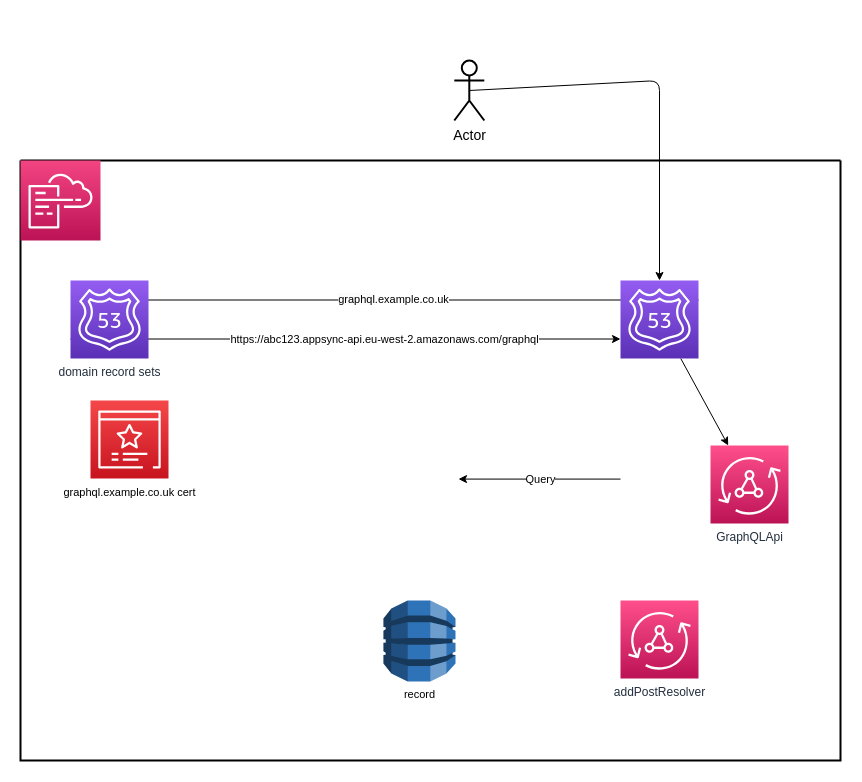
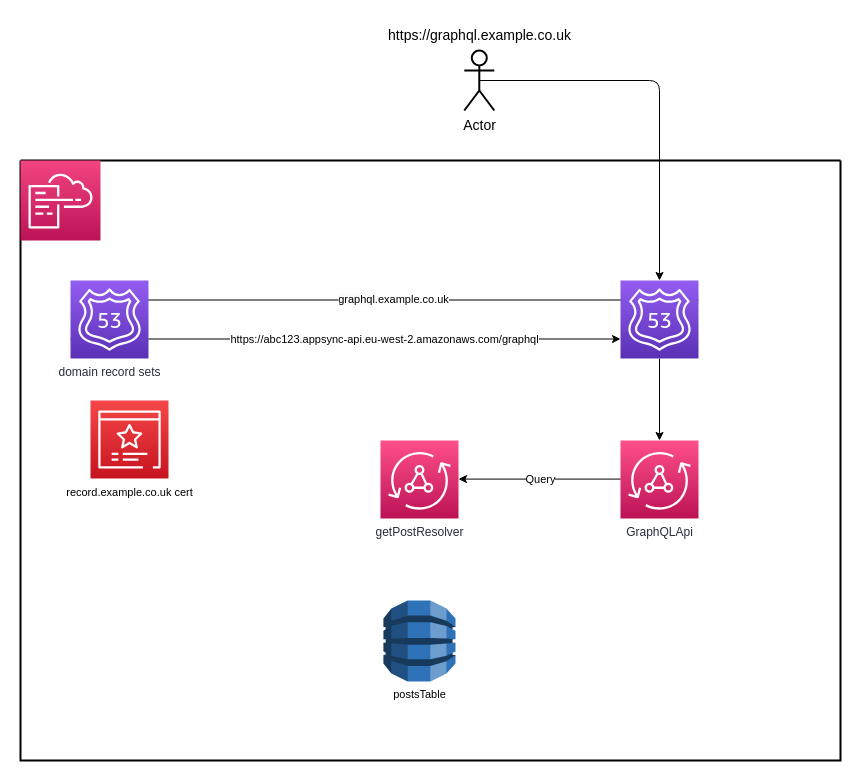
none -> (479, 36)
(469, 91) -> (479, 81)
none -> (420, 480)
(750, 485) -> (660, 480)
(130, 493) -> (130, 493)
(660, 640) -> none
(420, 695) -> (420, 695)
